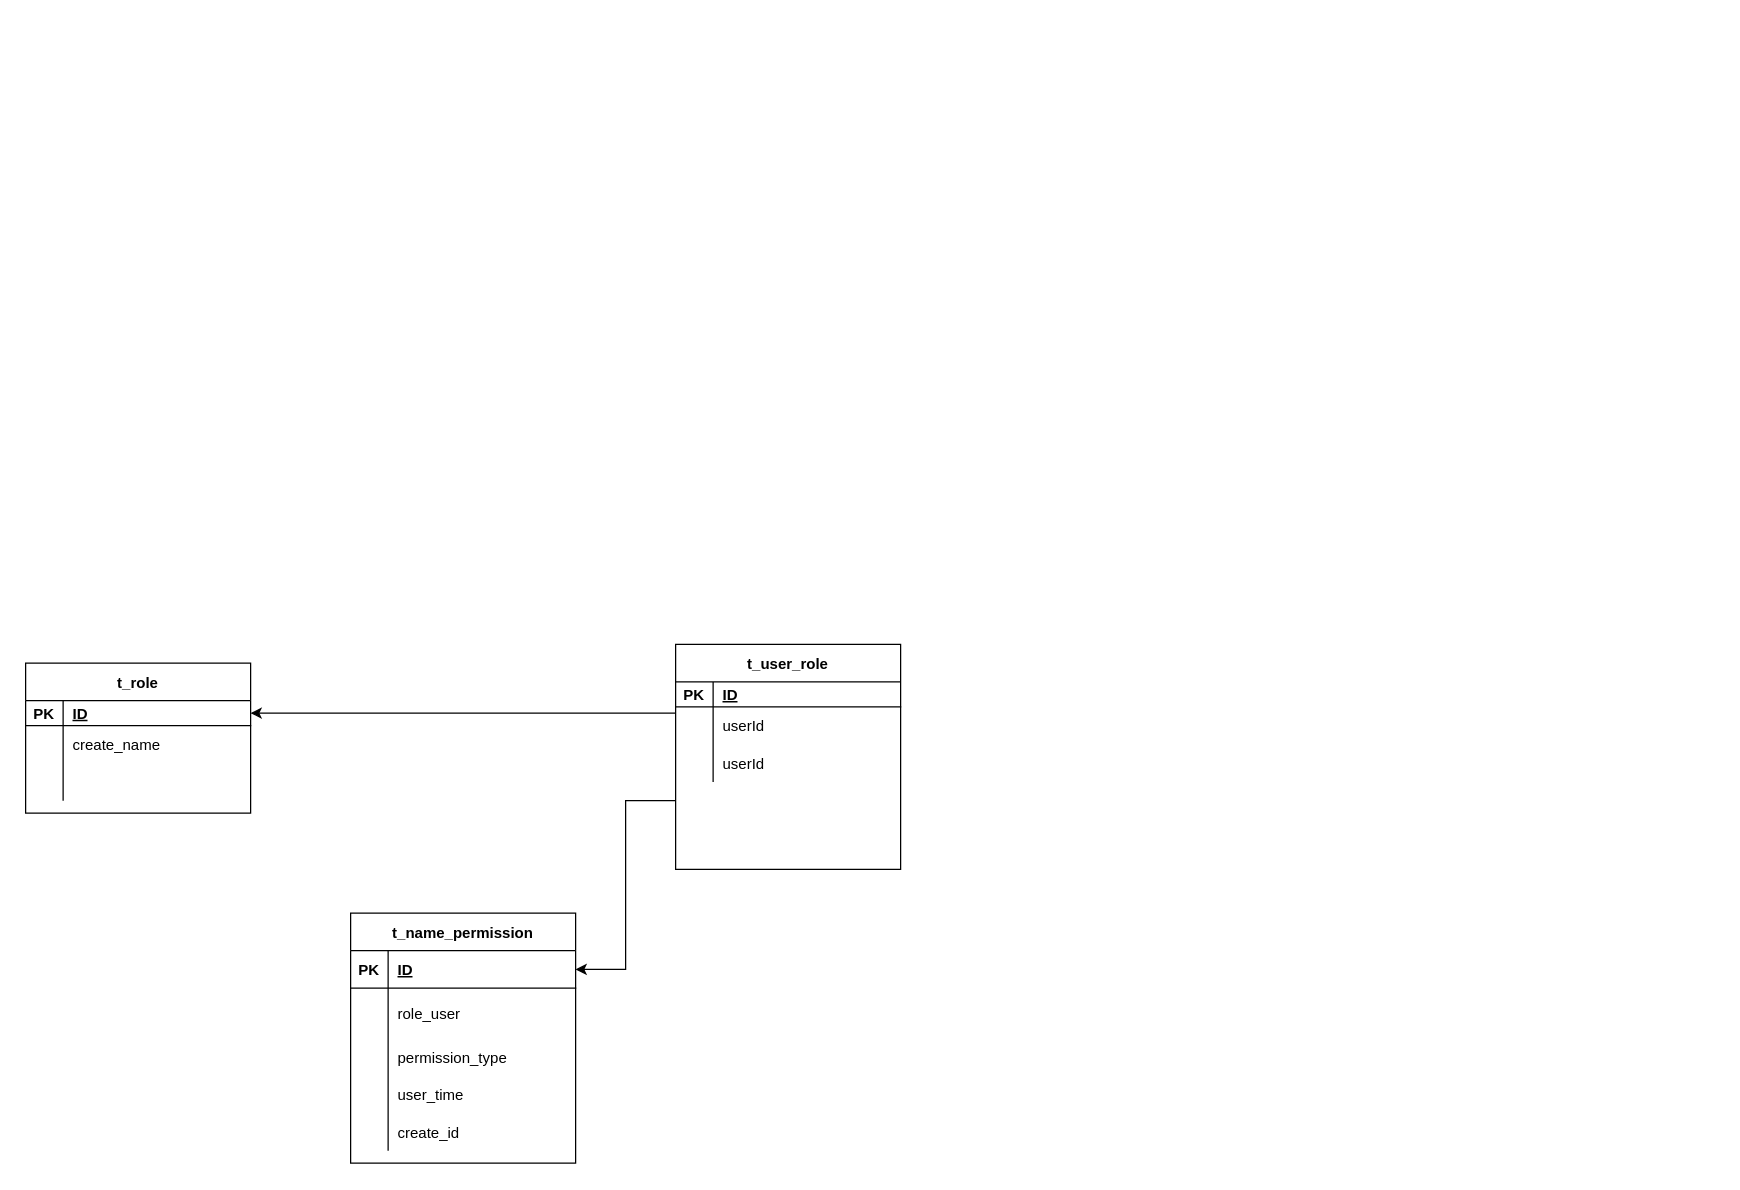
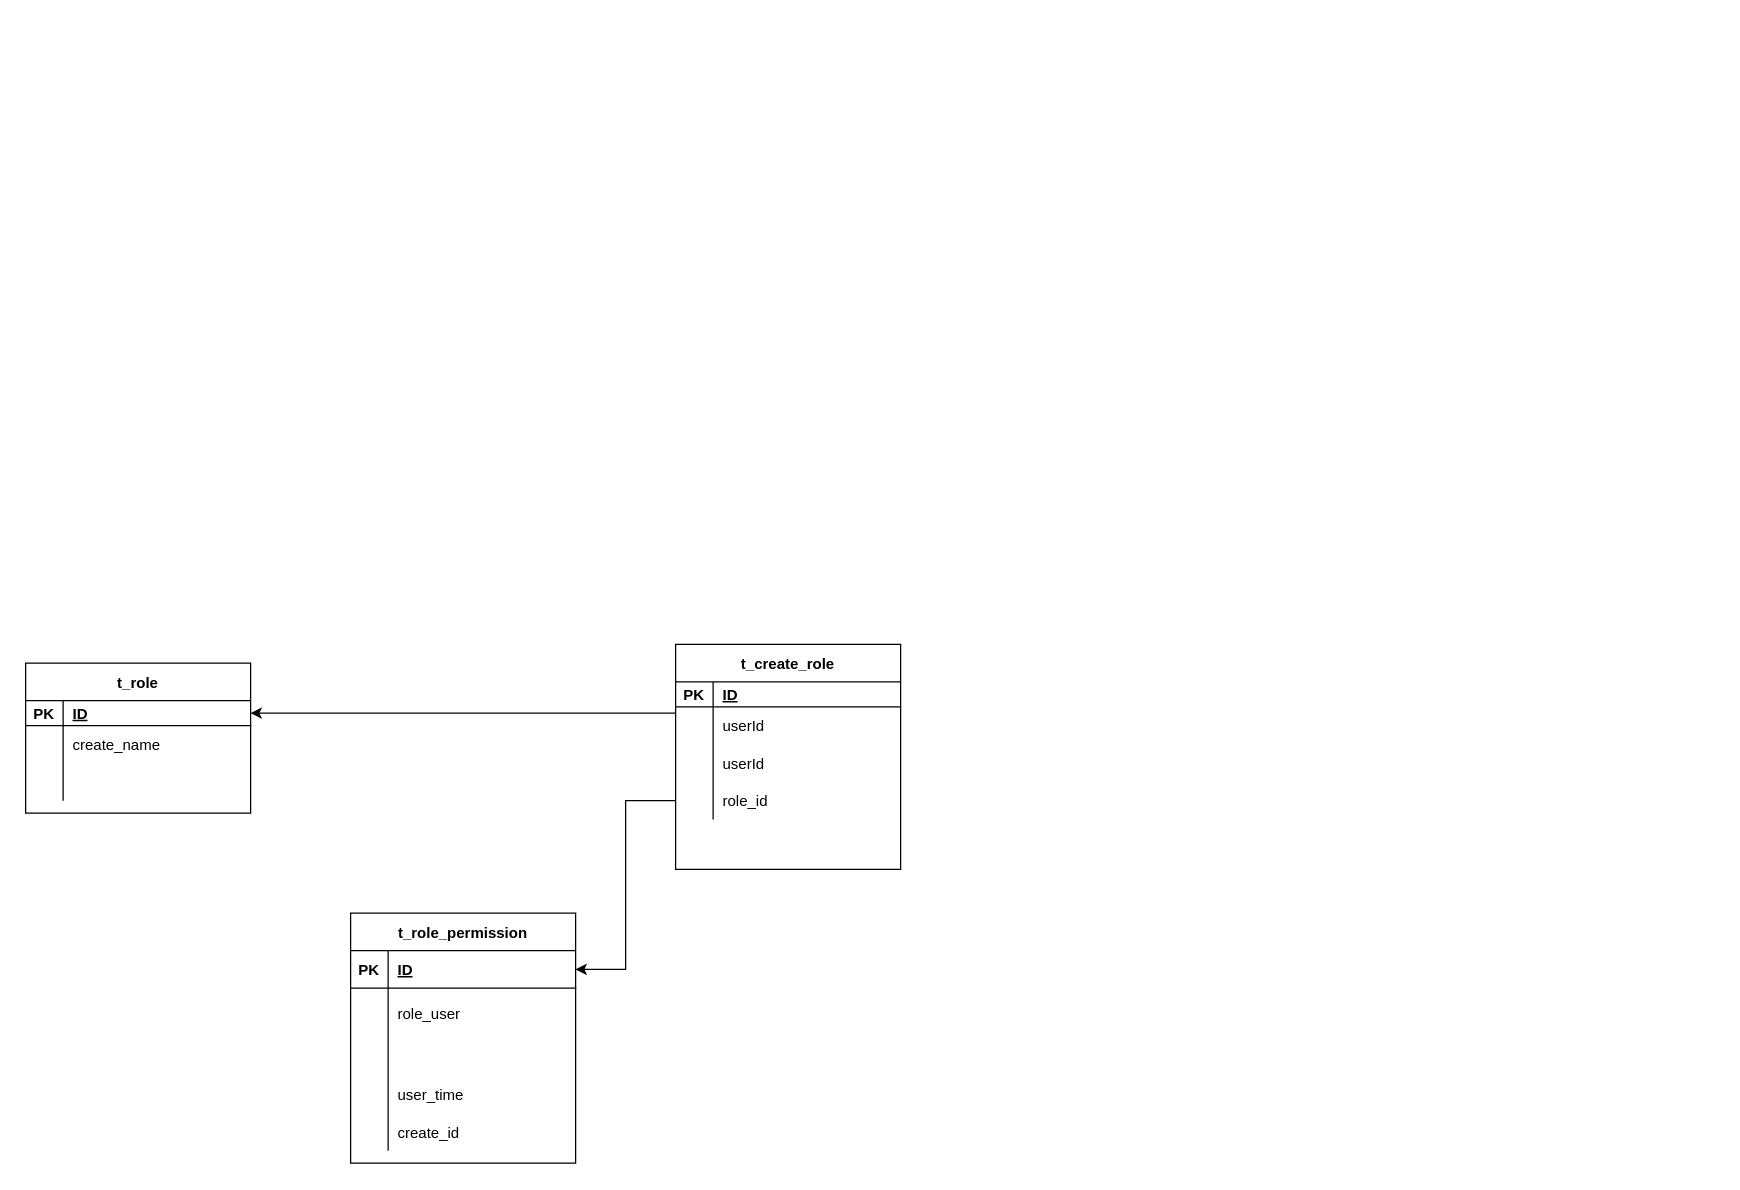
(788, 664) -> (788, 664)
none -> (807, 801)
(463, 933) -> (463, 933)
(482, 1057) -> none
